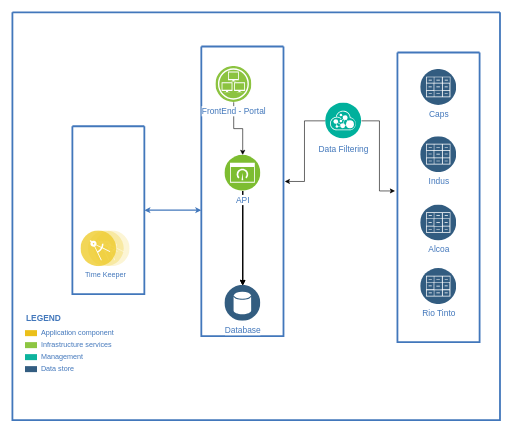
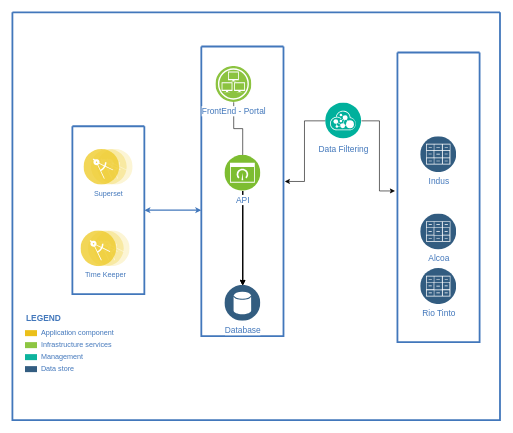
(439, 87) -> none
(243, 149) -> (243, 151)
none -> (108, 167)
(439, 223) -> (439, 232)
